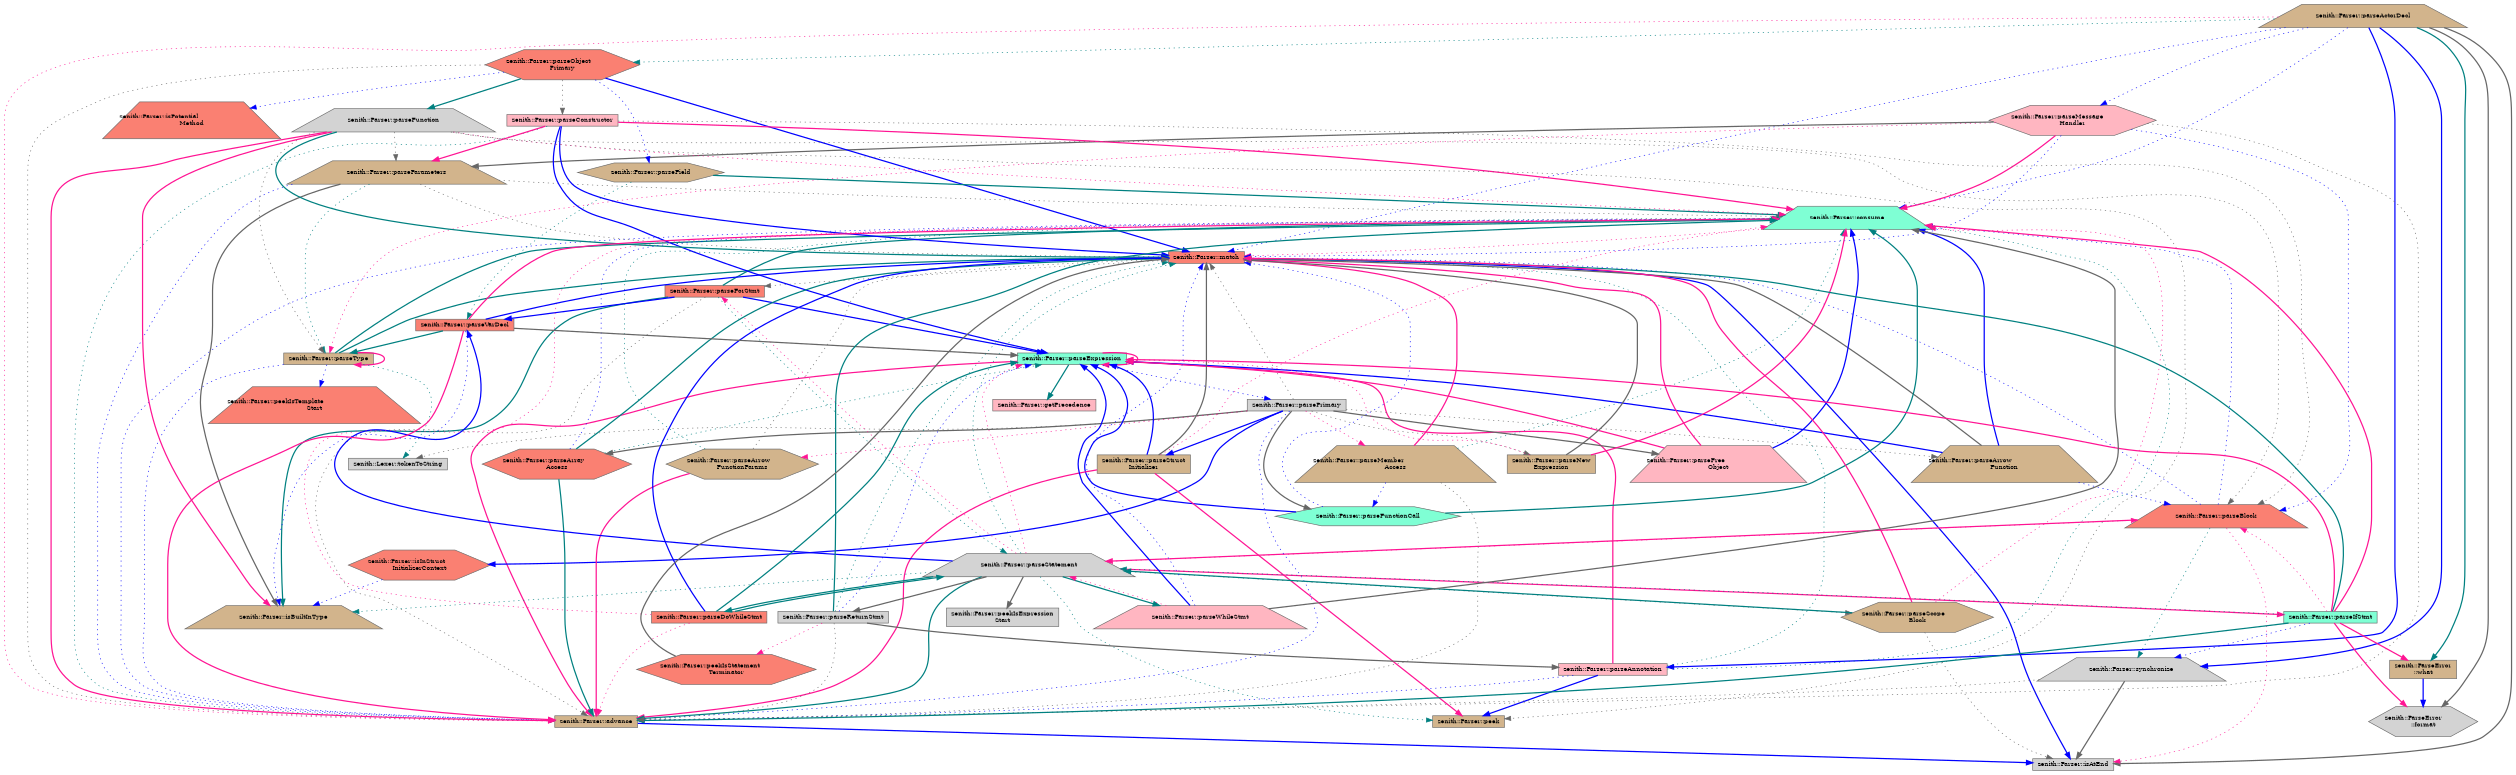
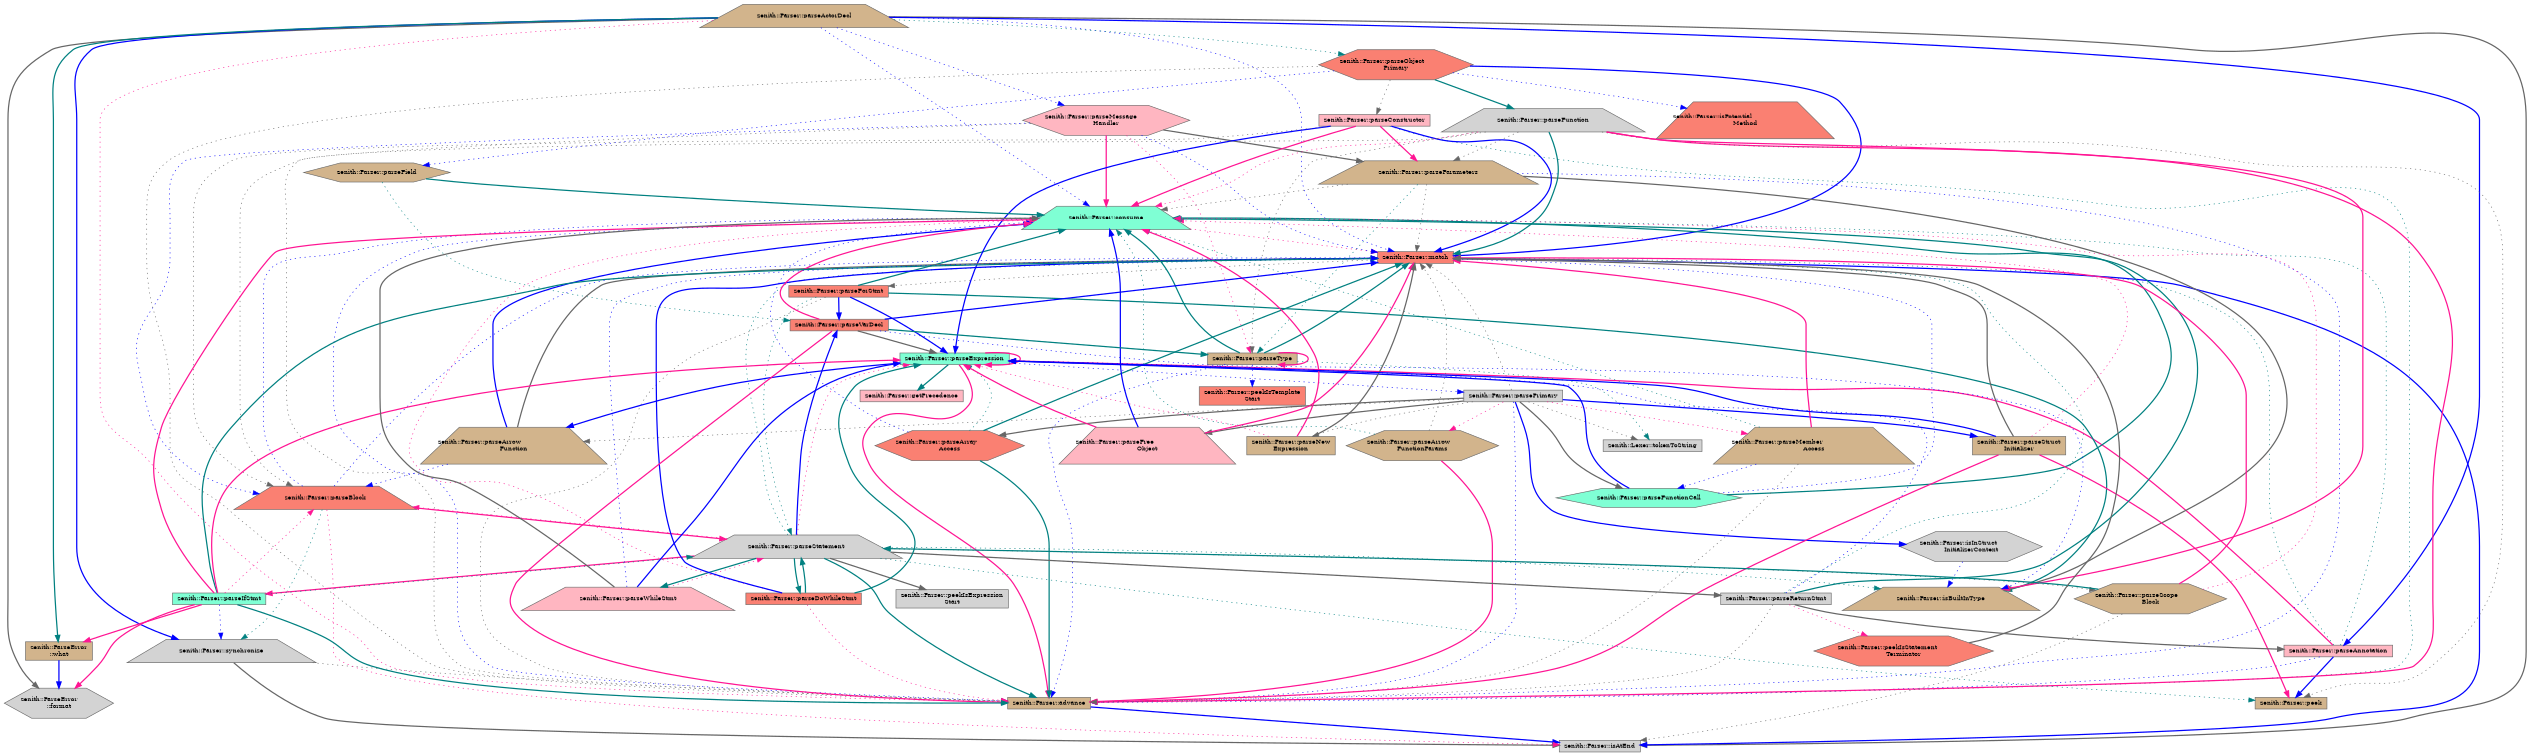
(1539, 393) -> (734, 384)
(314, 405) -> (1252, 396)
(882, 444) -> none
(419, 565) -> (1971, 547)
